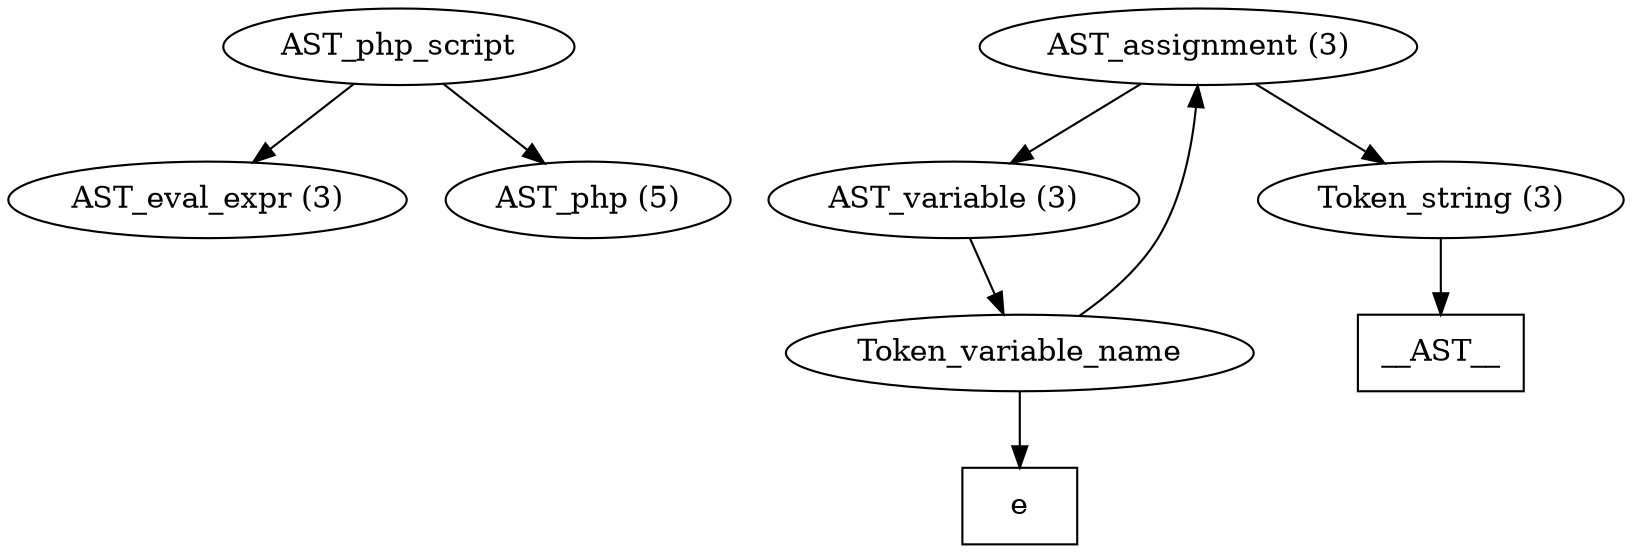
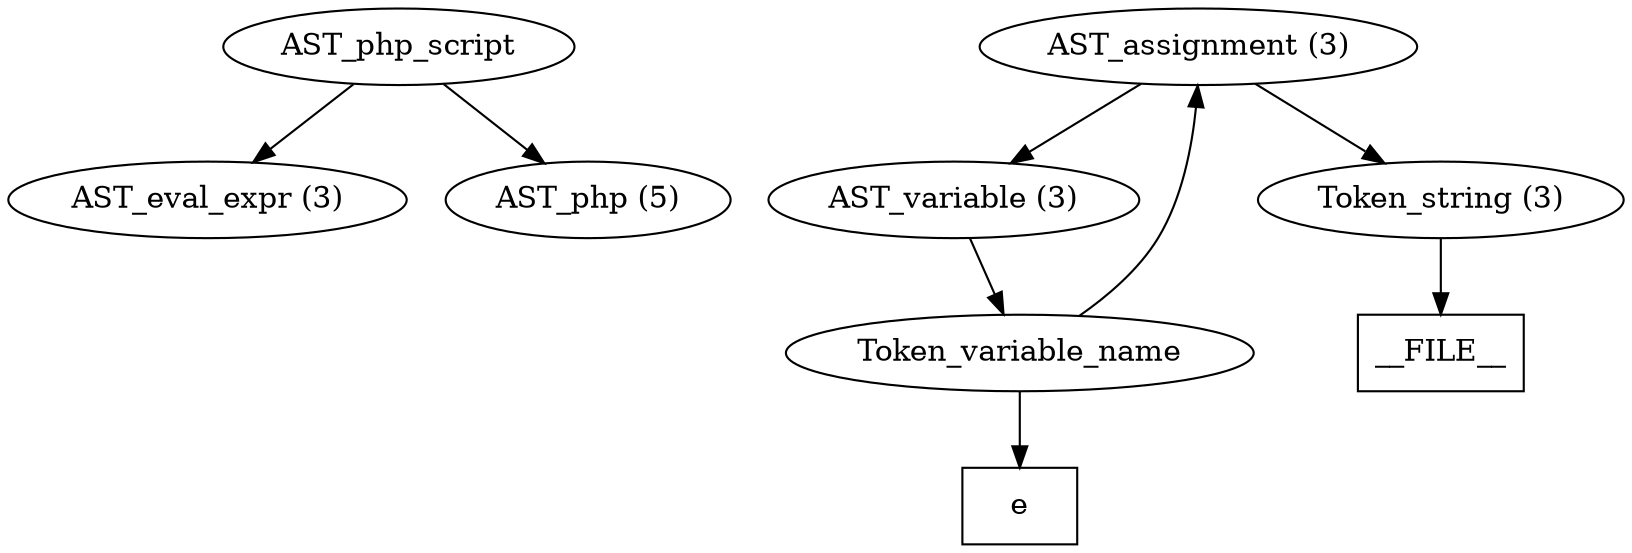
(1441, 353) -> (1441, 353)
